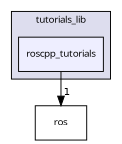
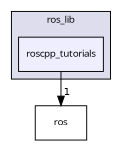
(61, 20) -> (61, 20)
